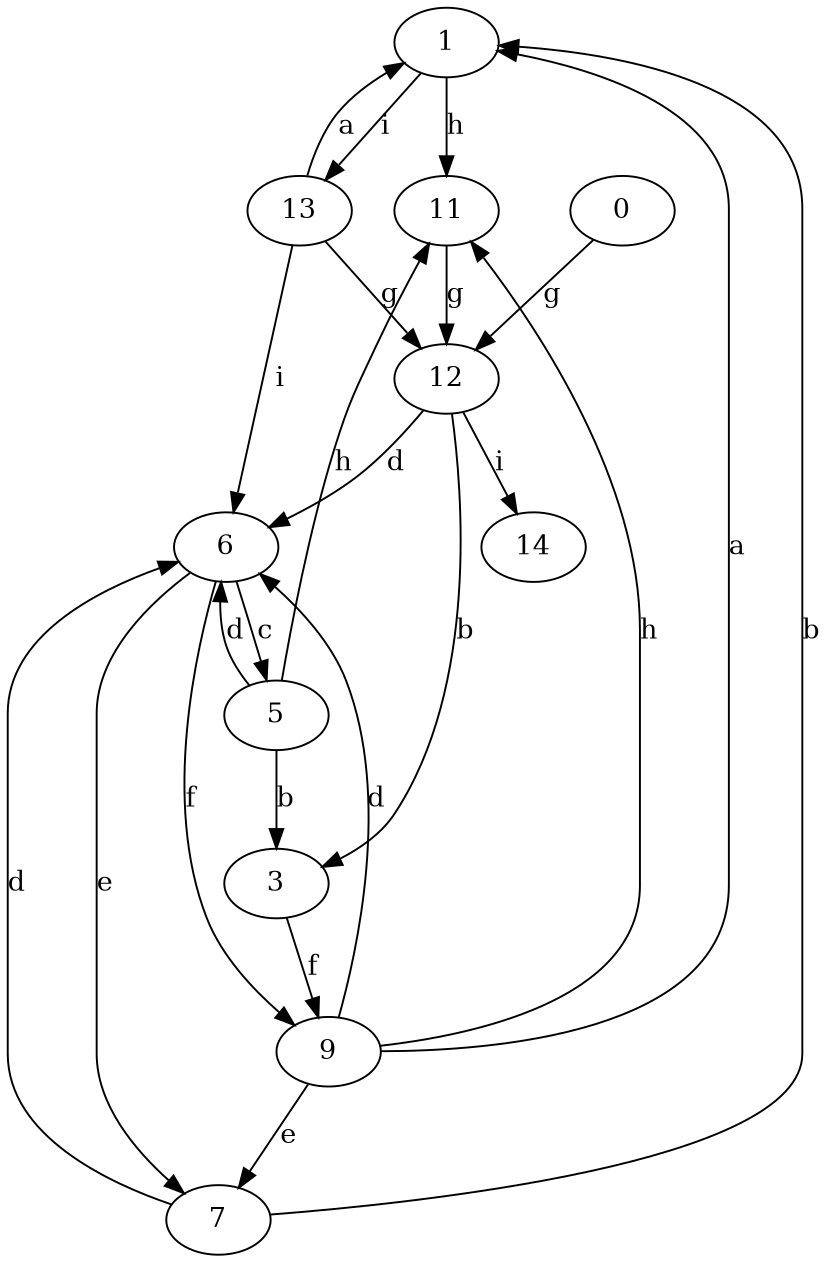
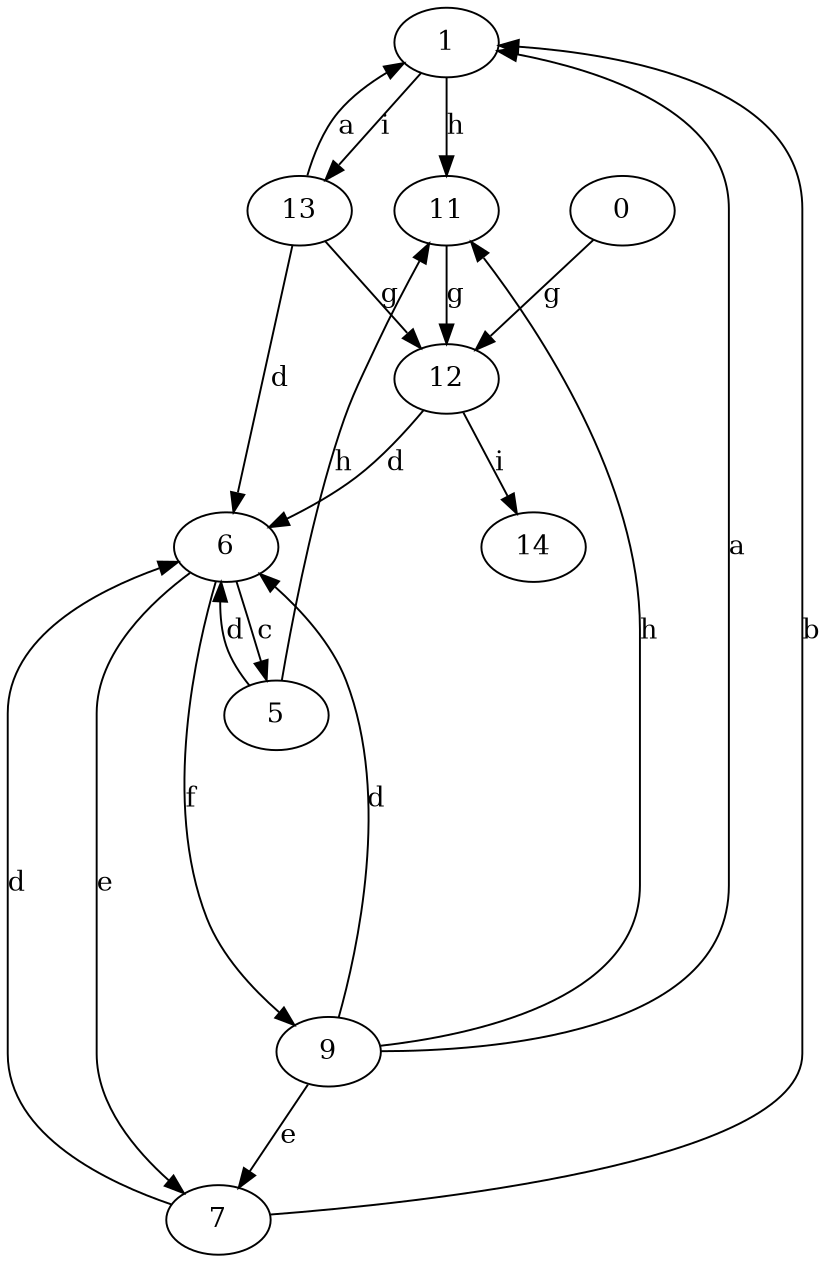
(280, 379) -> (280, 379)
(276, 884) -> none
